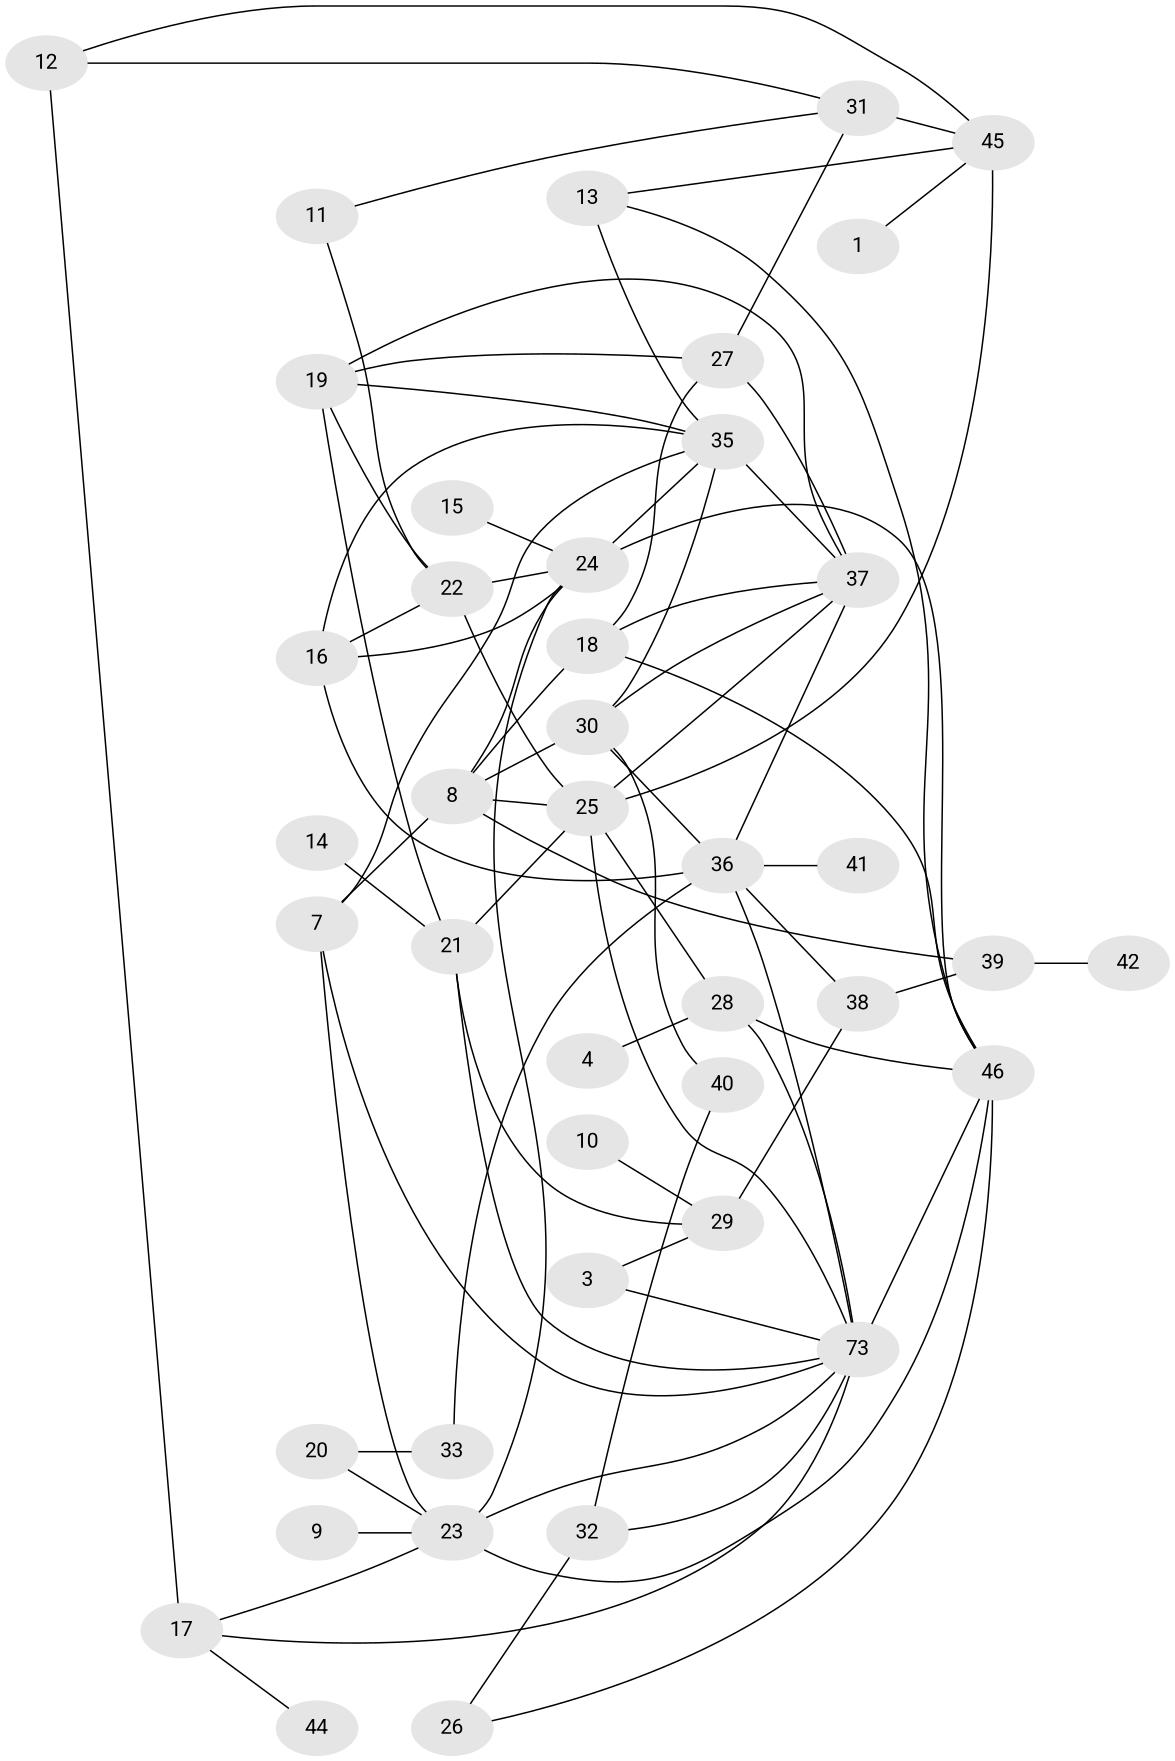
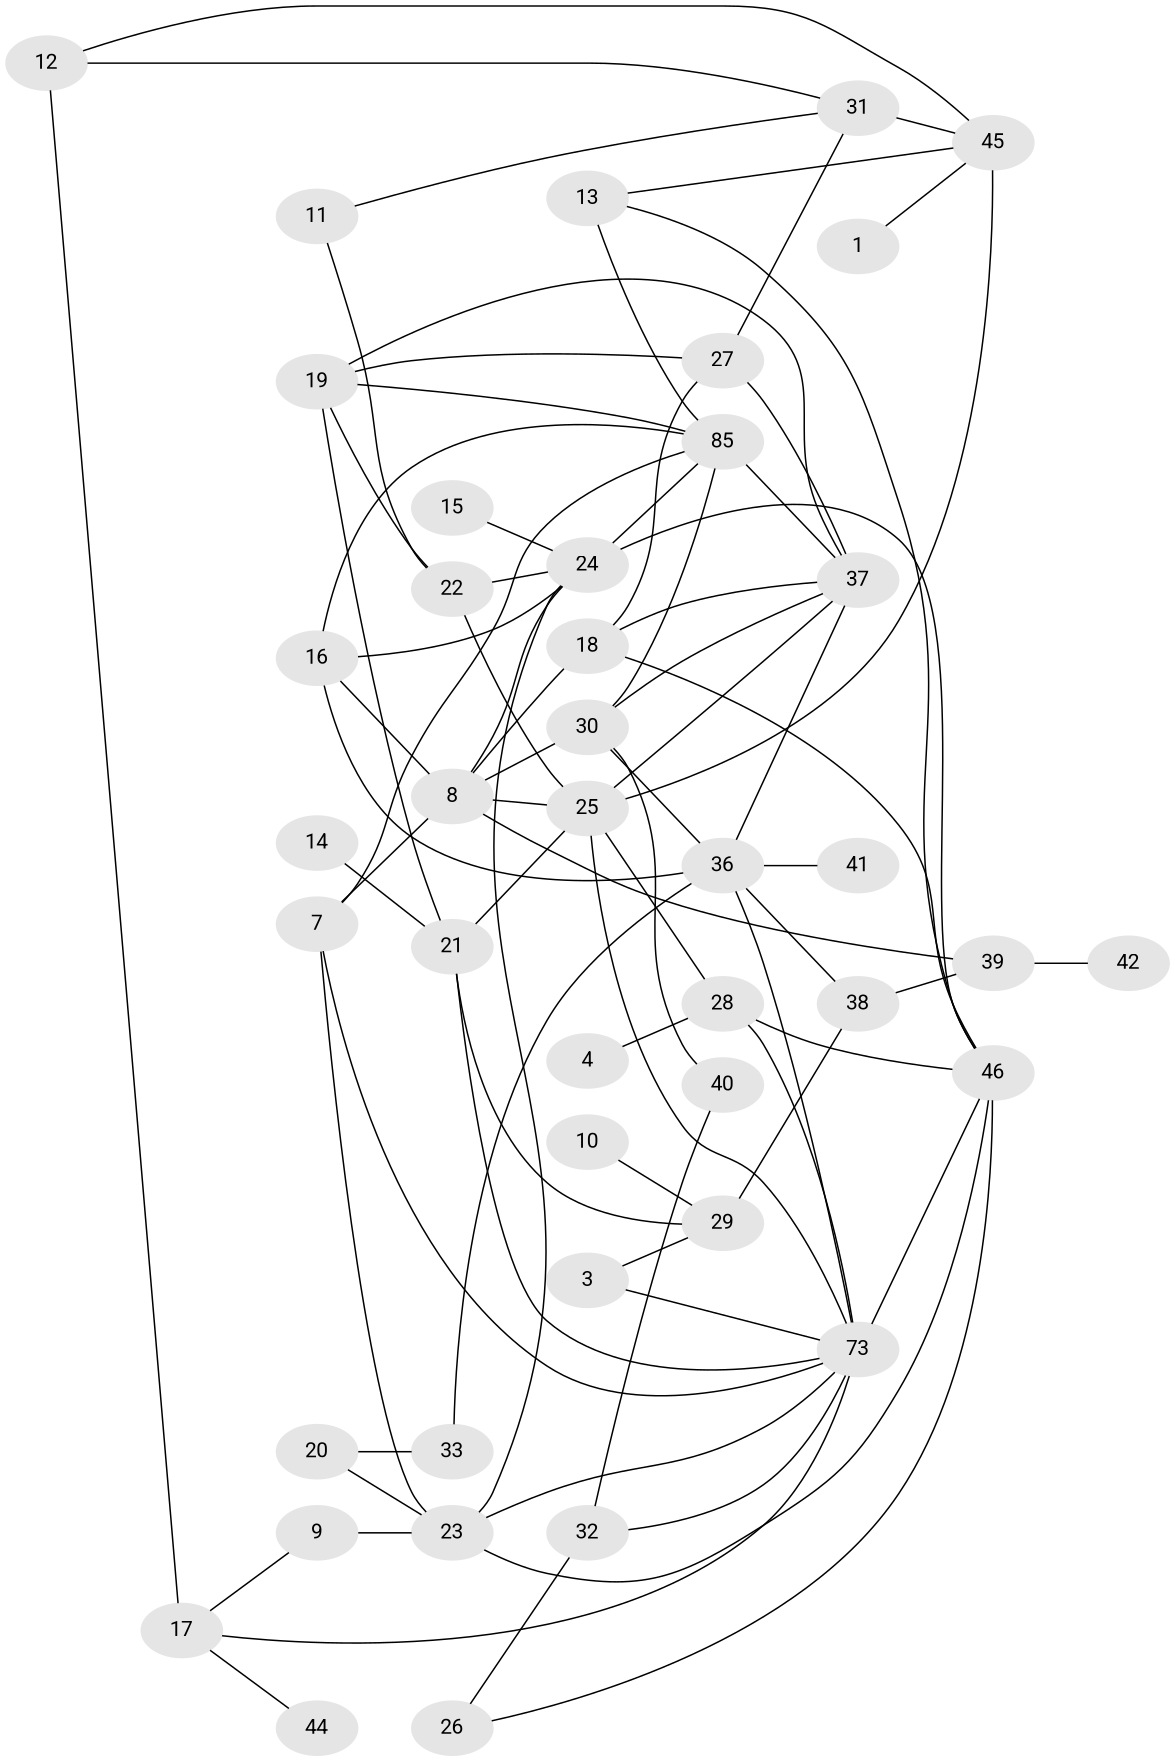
(723, 442) -> (723, 442)
(385, 624) -> (372, 714)
(320, 1587) -> (249, 1582)
